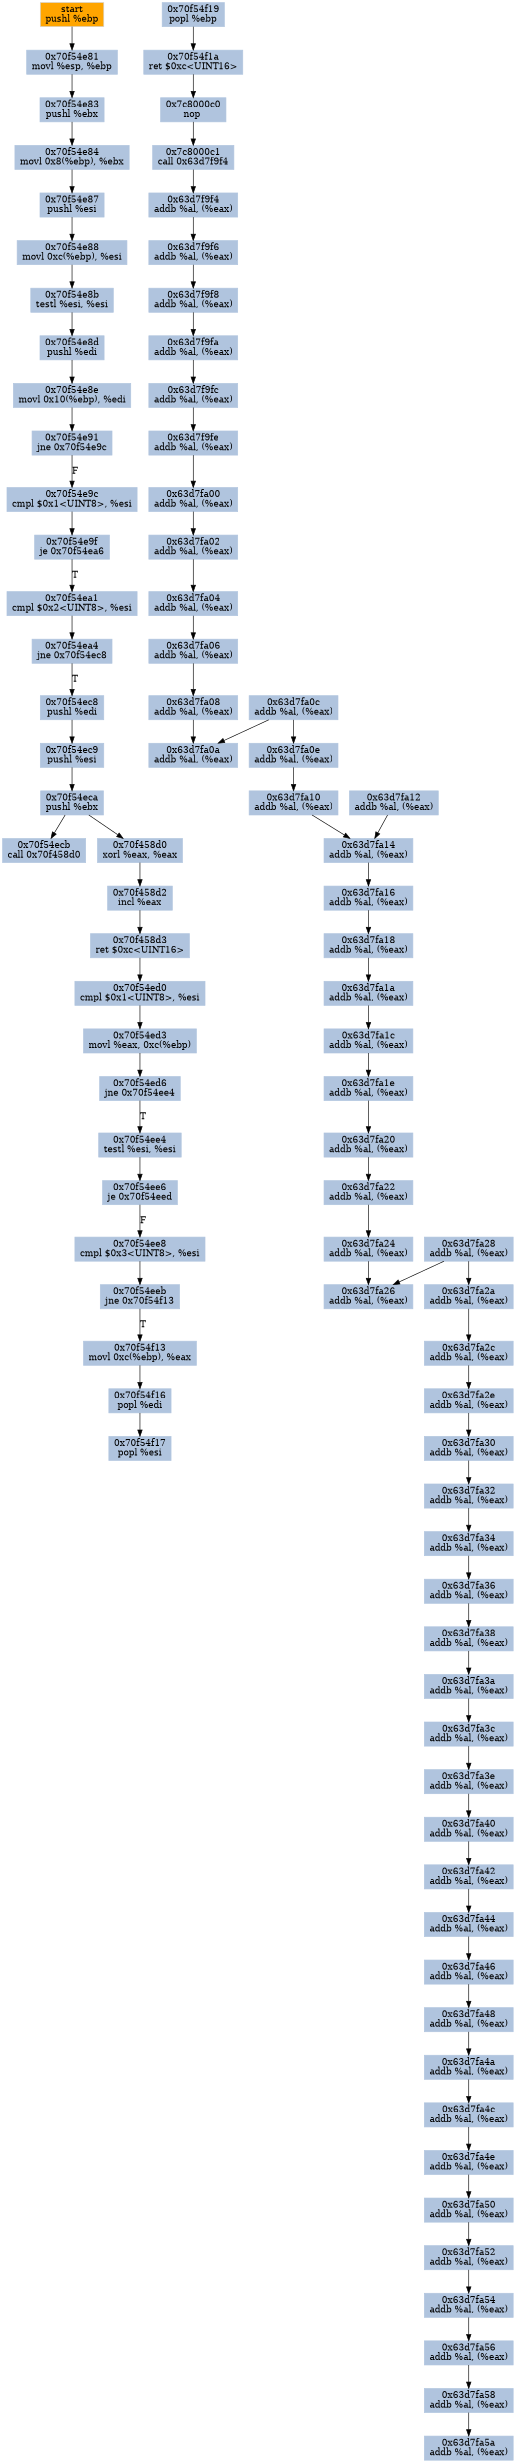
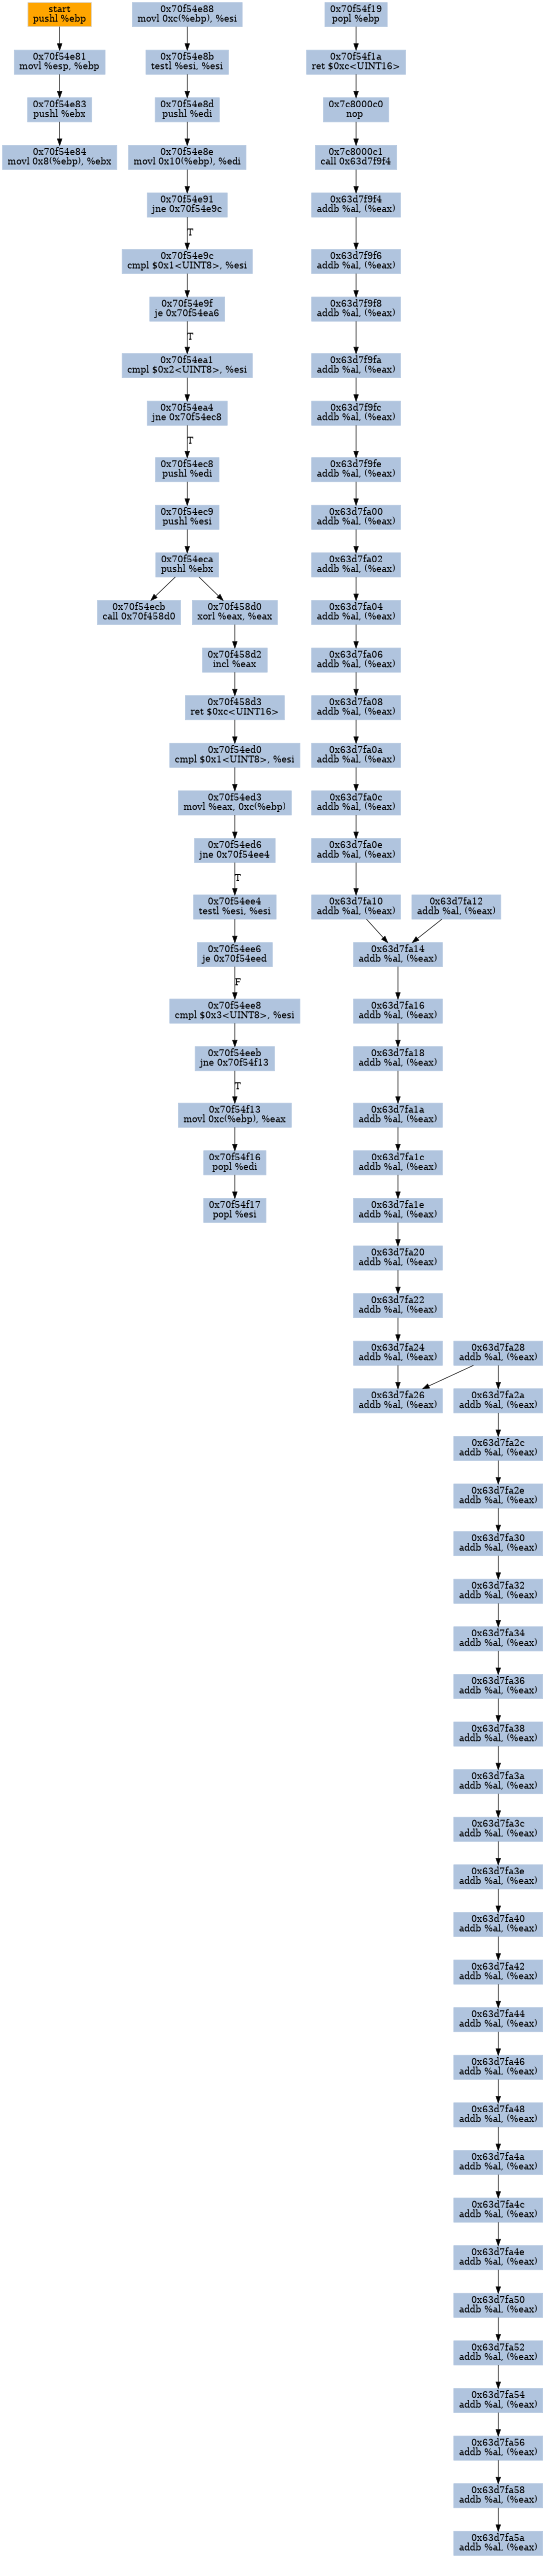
(72, 205) -> none
(75, 471) -> (190, 233)
(246, 730) -> (356, 776)
